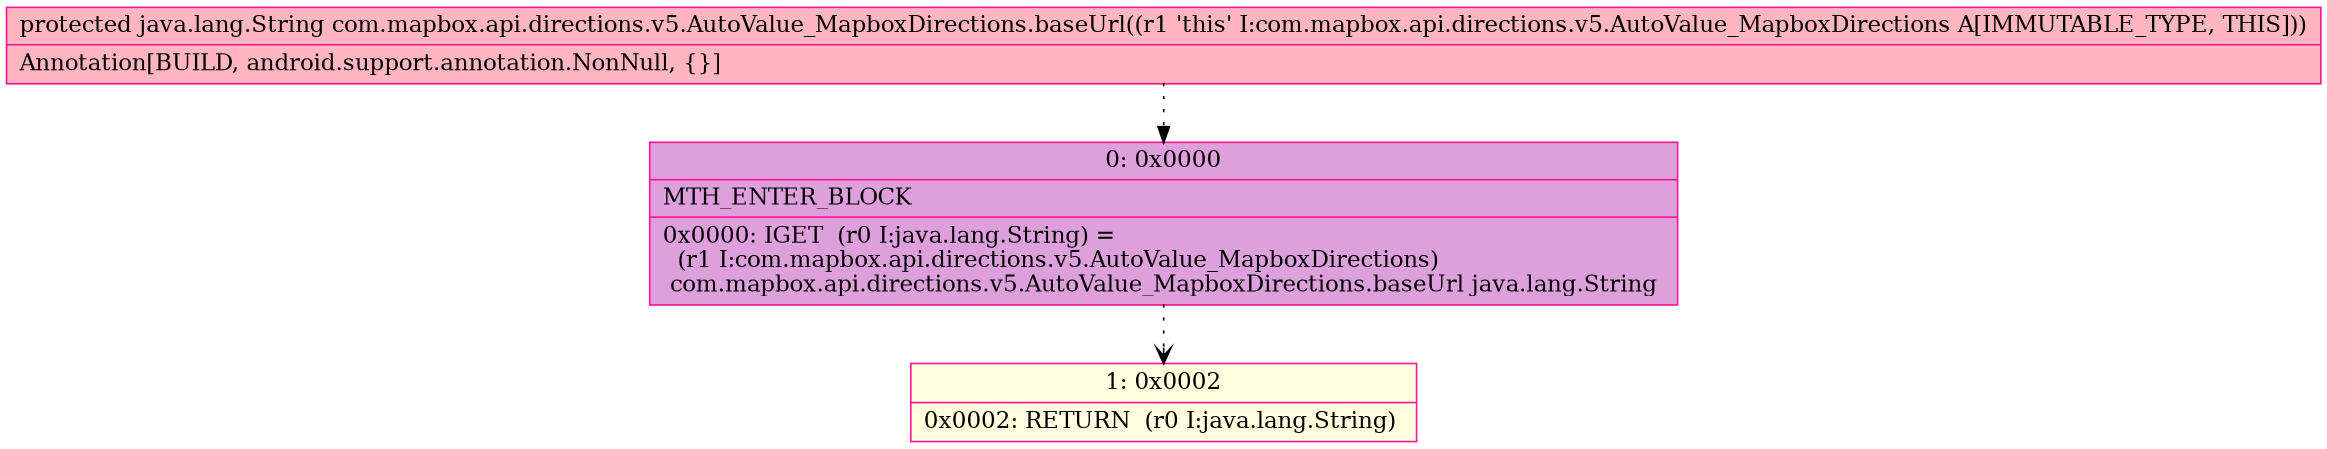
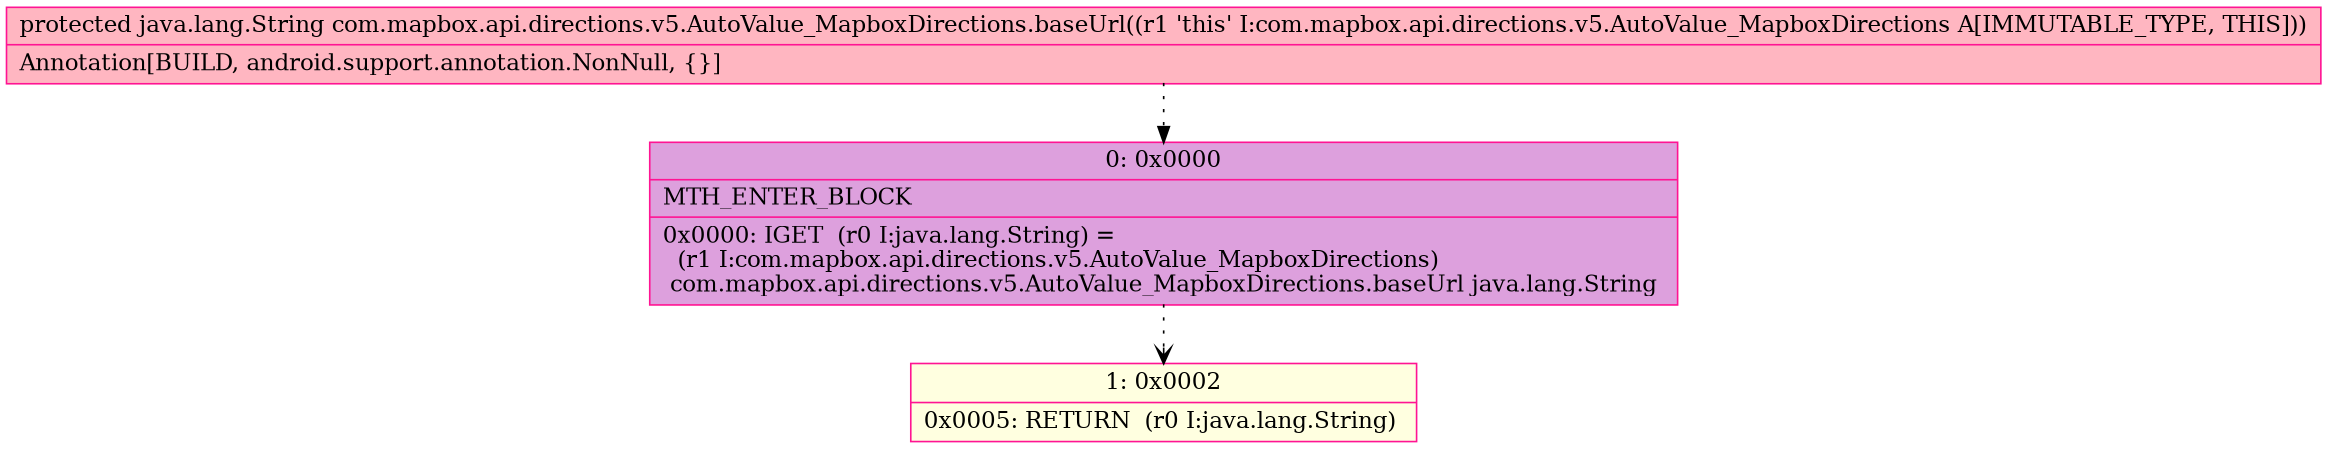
(1164, 421) -> (1164, 421)
